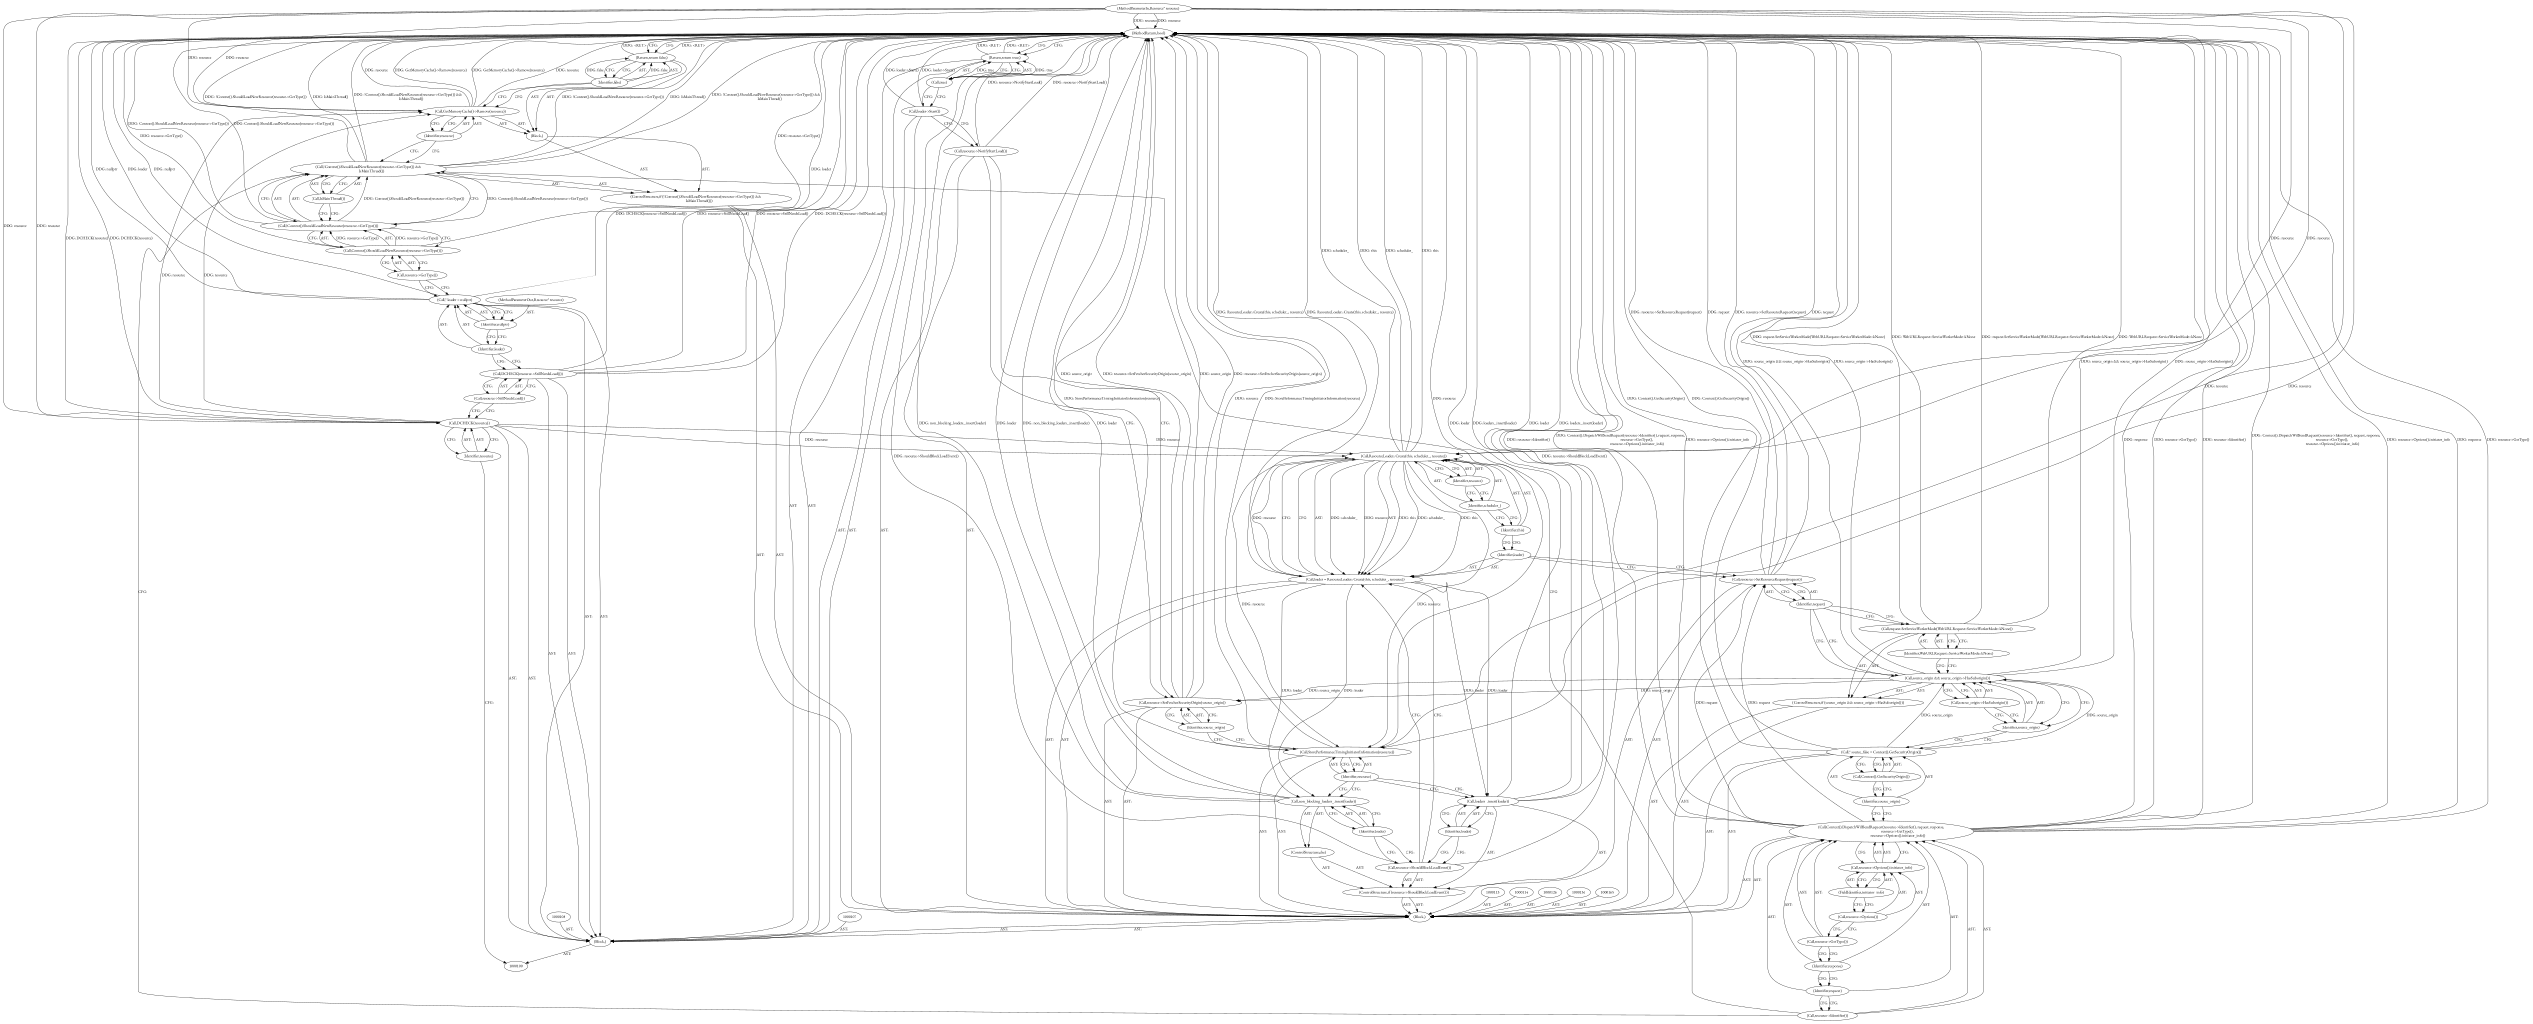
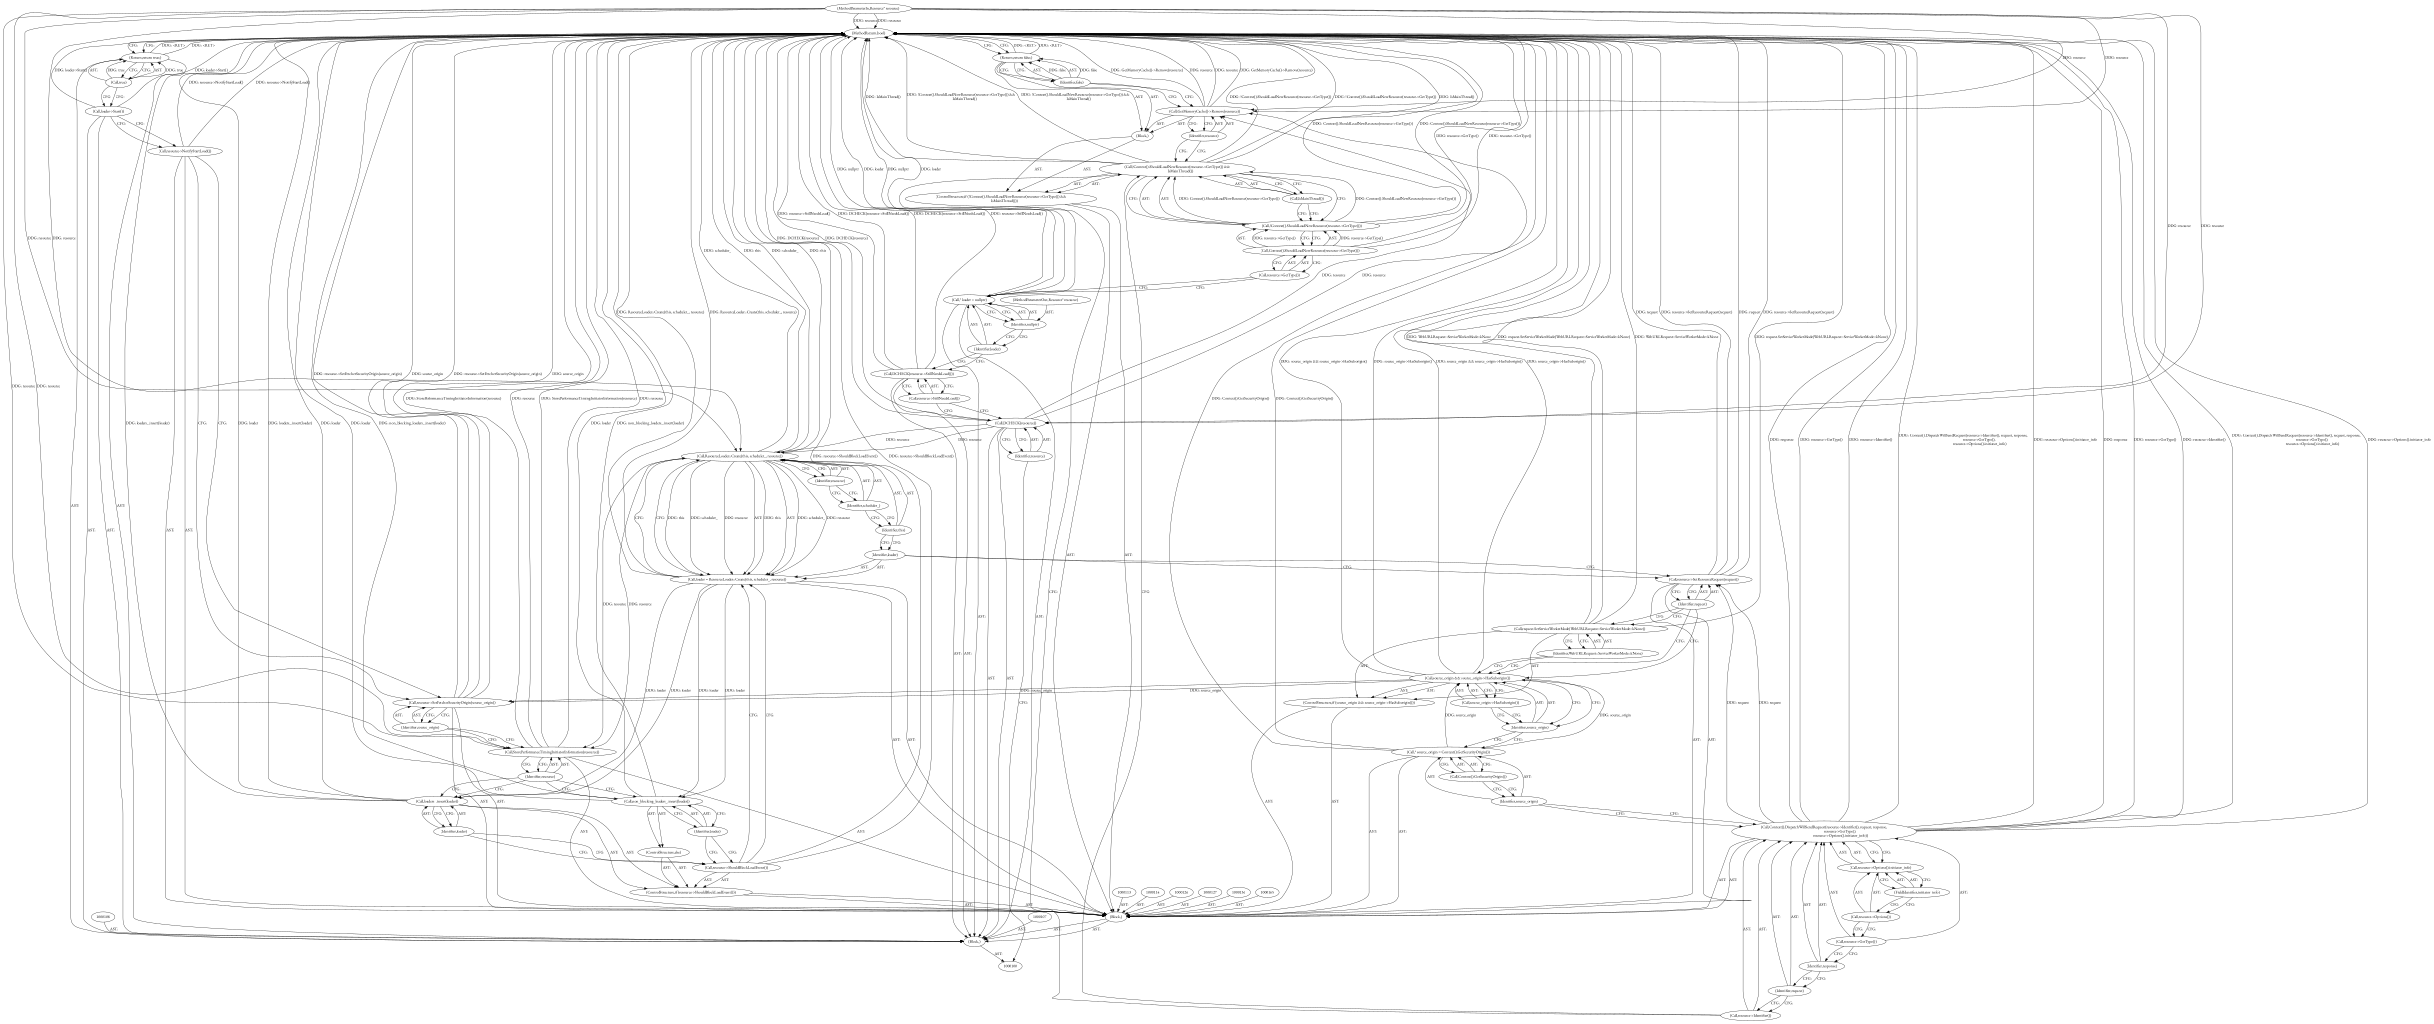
(1881, 752) -> (1448, 752)
none -> (1210, 892)
